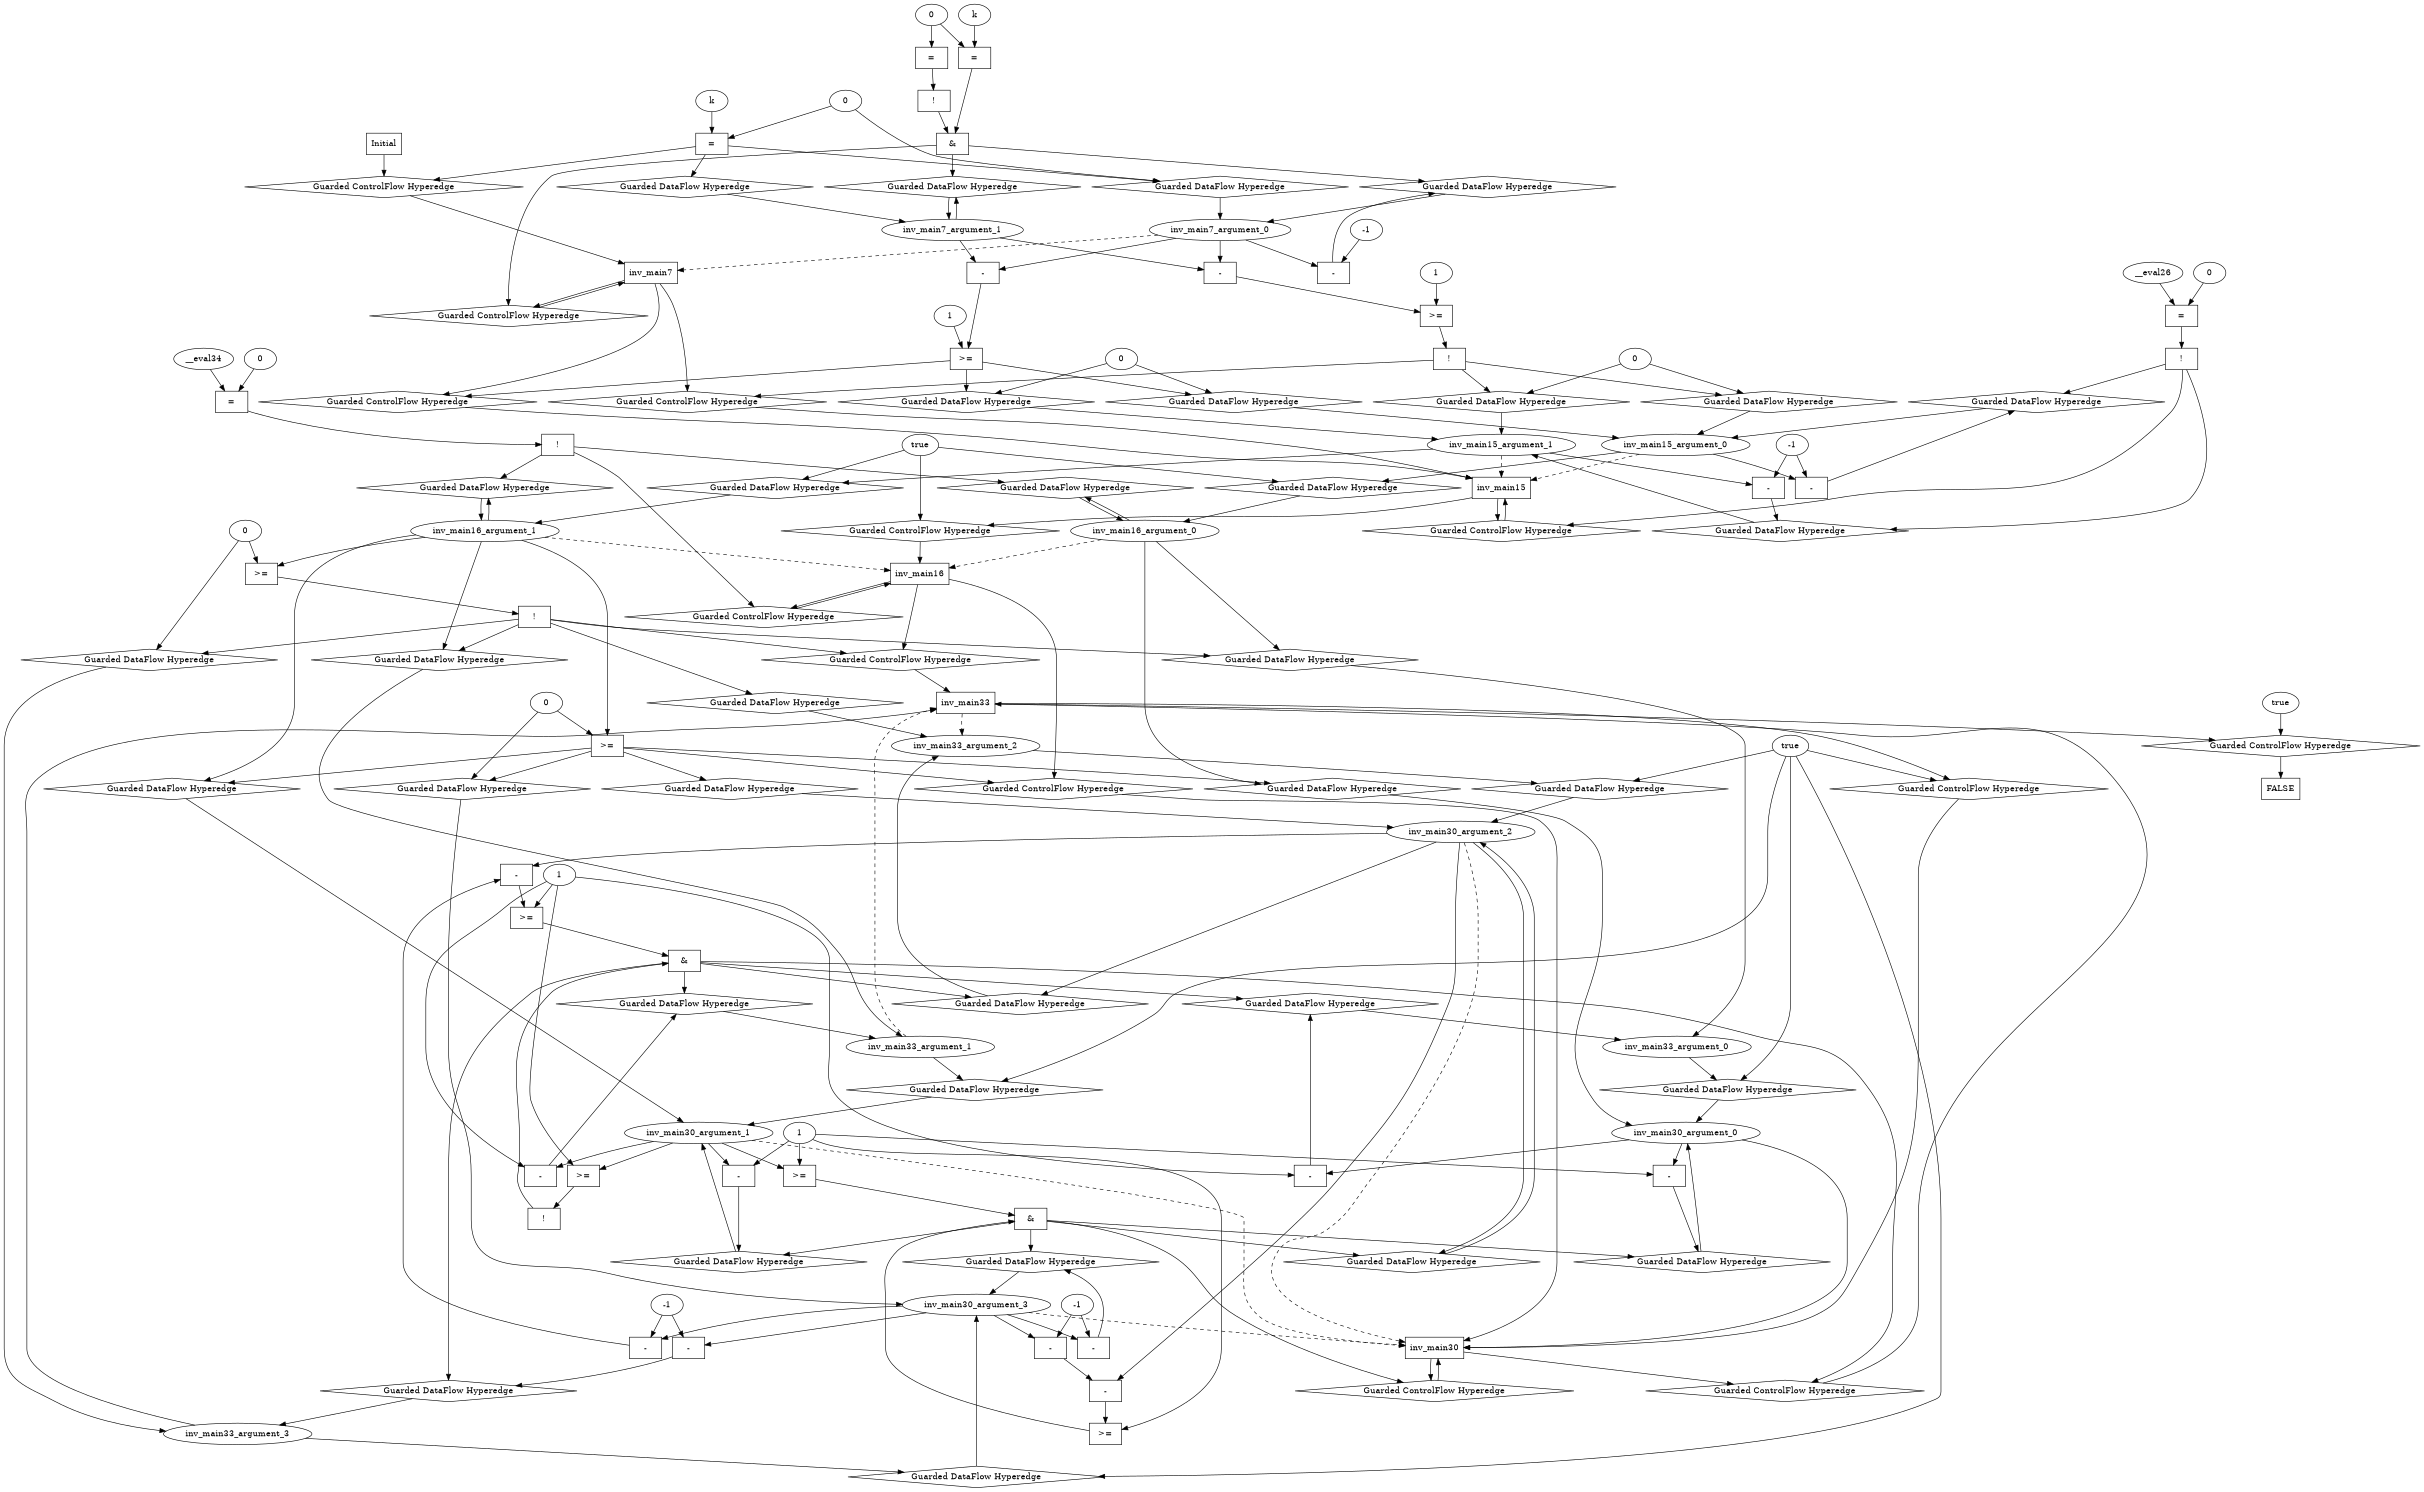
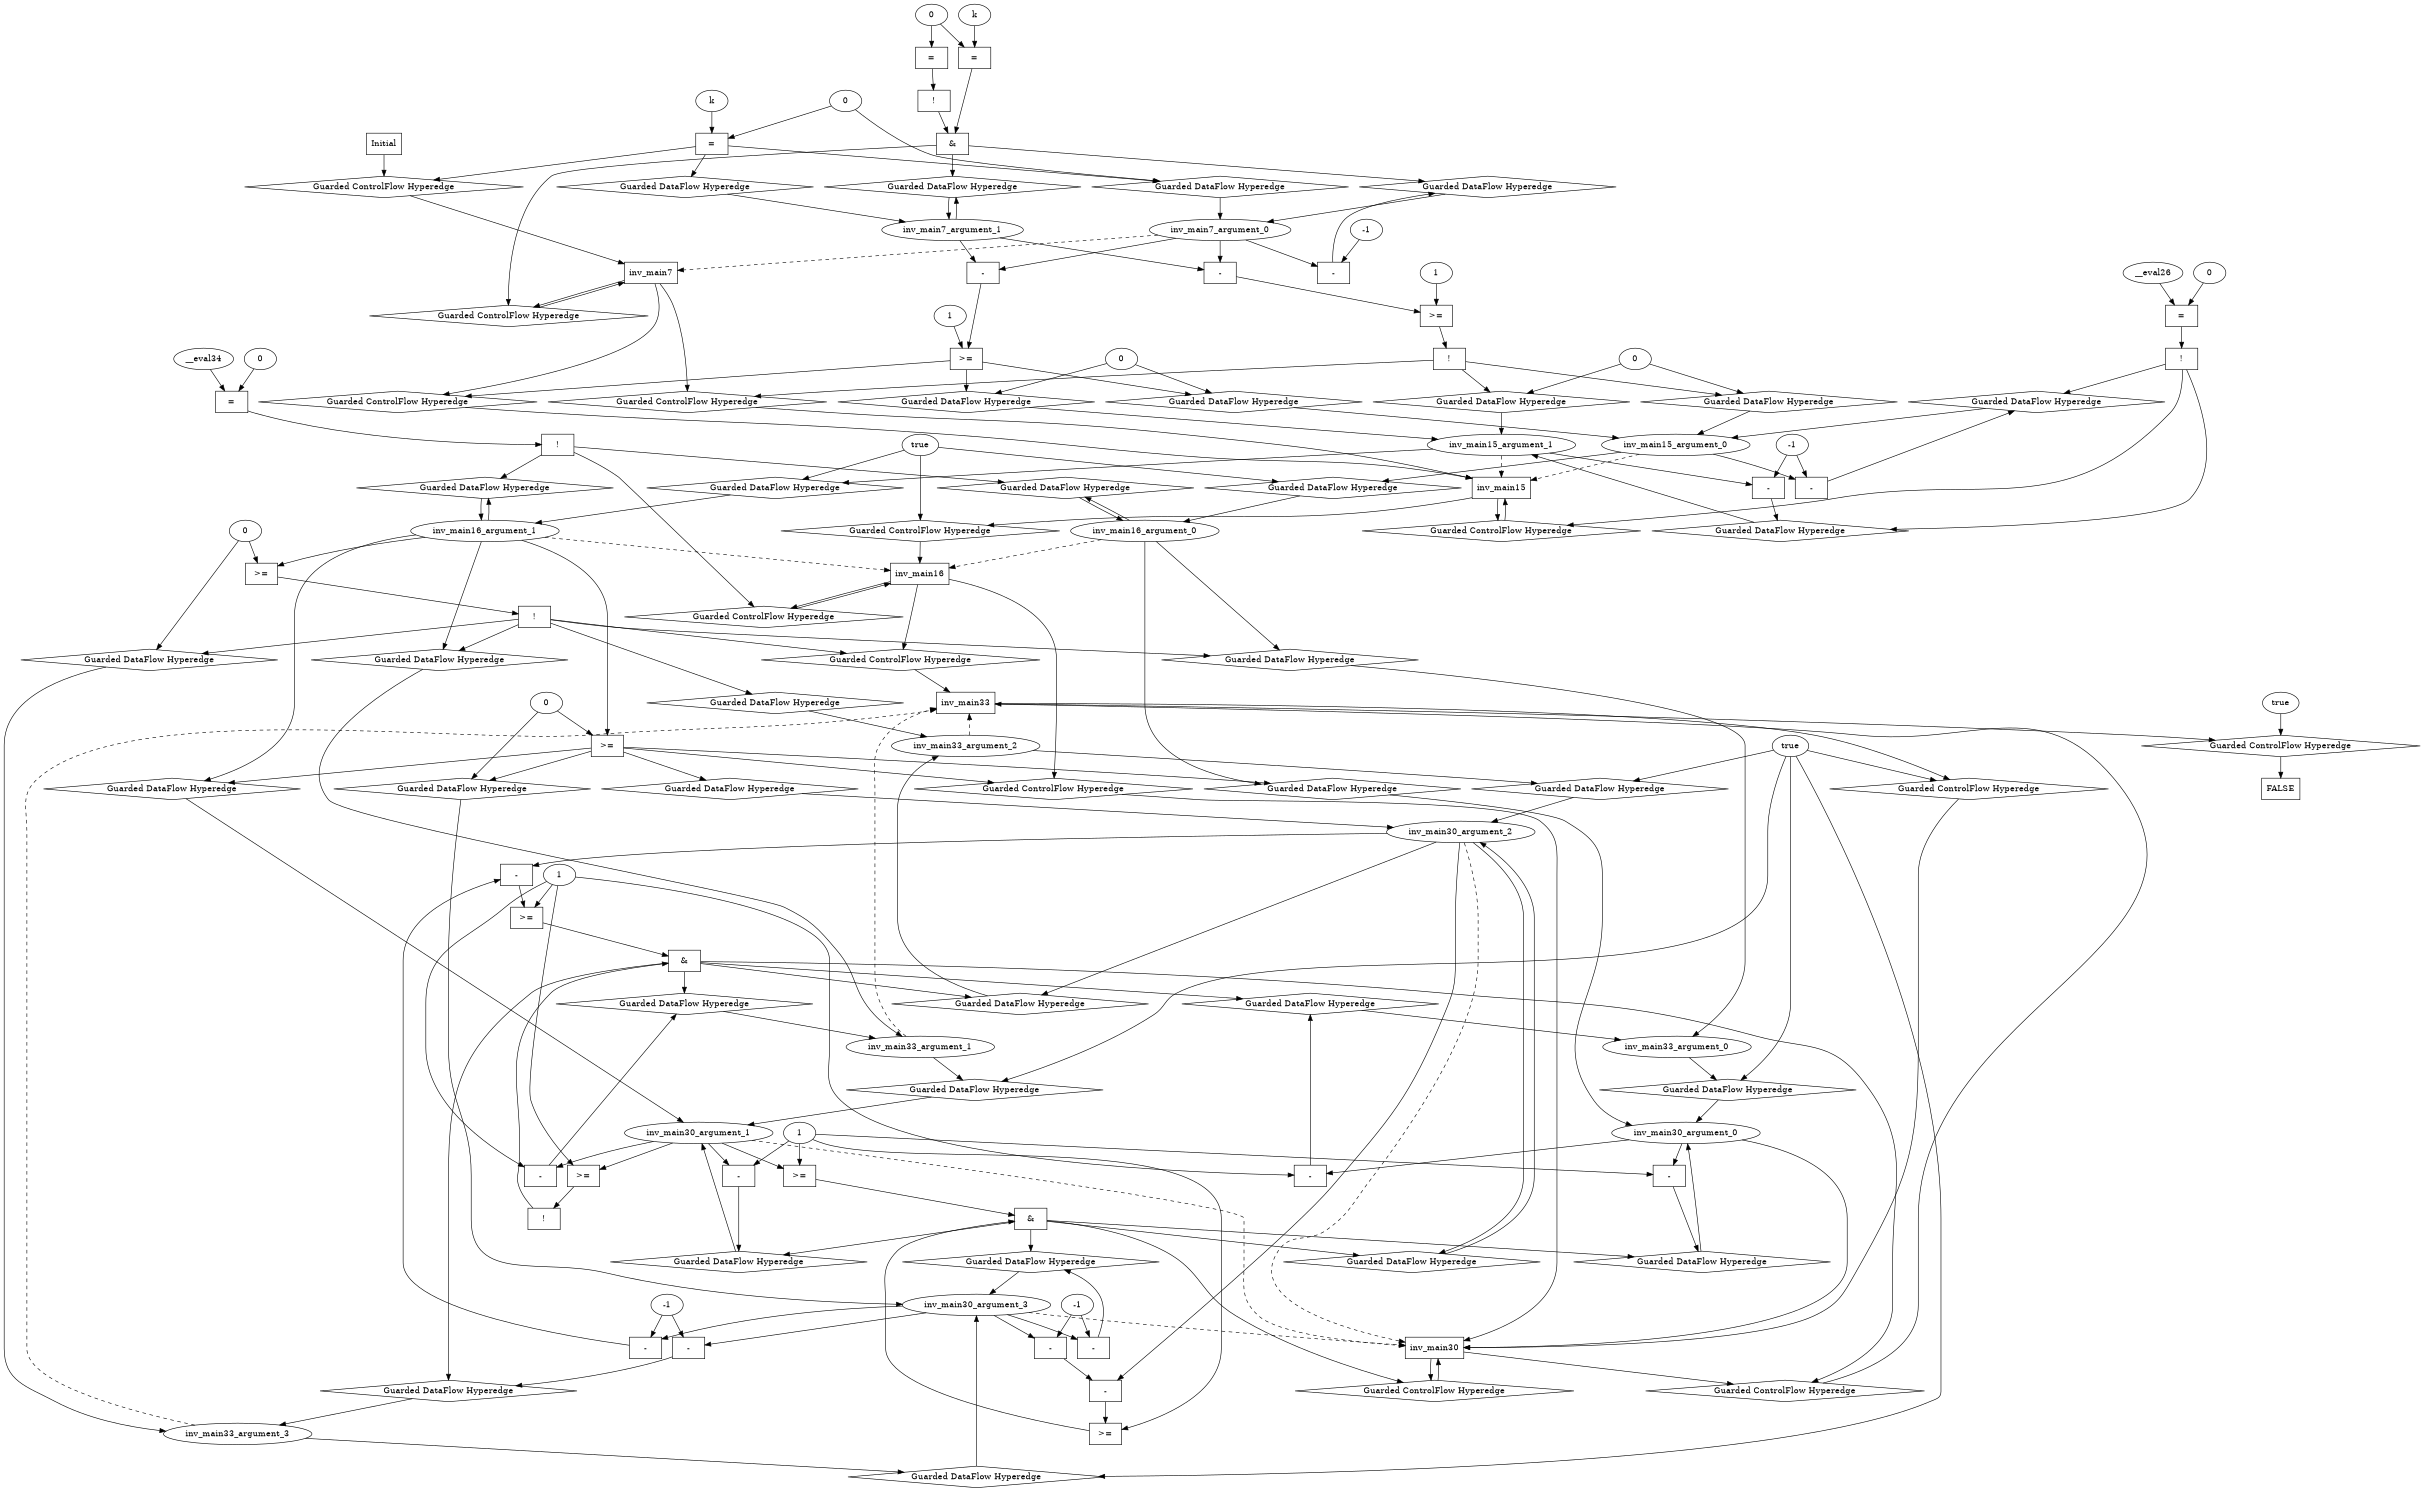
(962, 721) -> (970, 727)
(100, 750) -> (100, 750)
